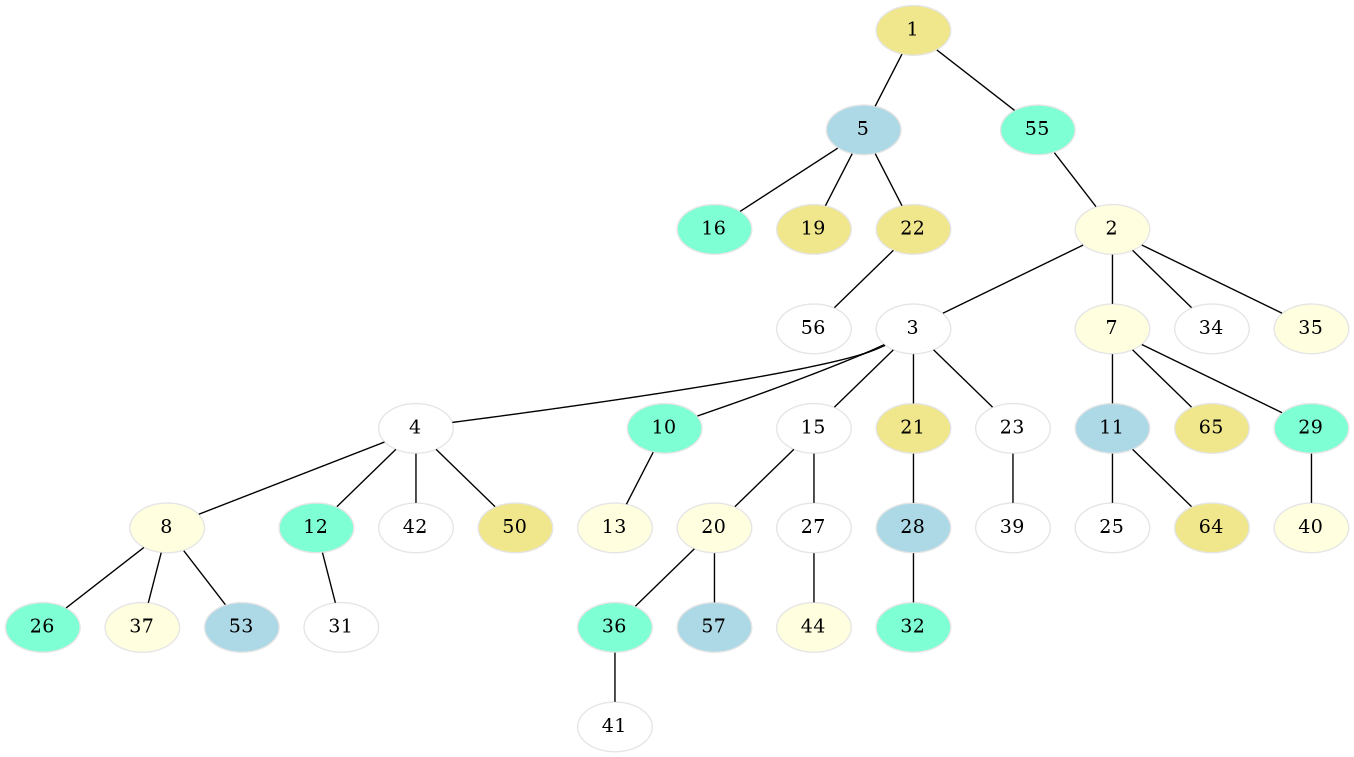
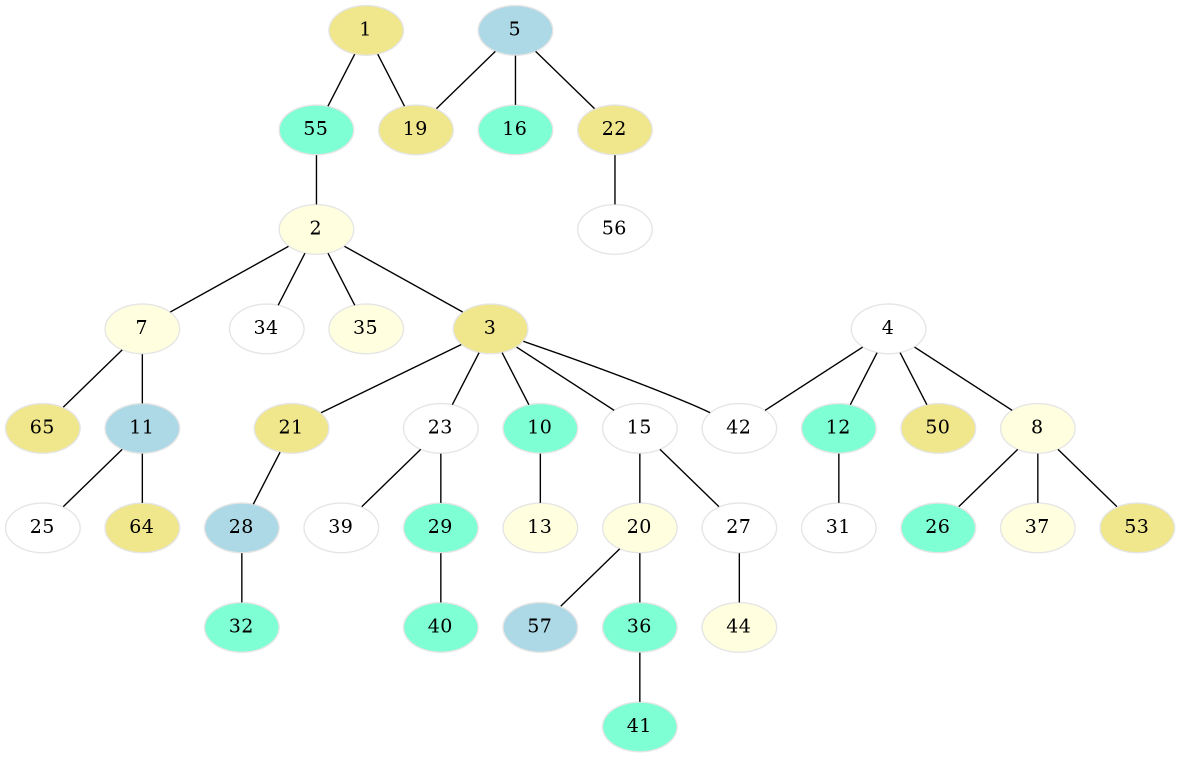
(889, 80) -> (391, 80)
(913, 329) -> (491, 329)
(1212, 379) -> (441, 478)
(670, 392) -> (617, 375)
(1311, 528) -> (441, 627)
(242, 627) -> (1137, 528)
(615, 727) -> (640, 727)
